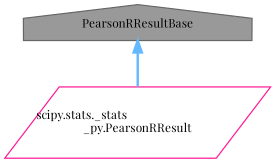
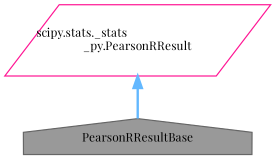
(138, 70) -> (138, 103)
